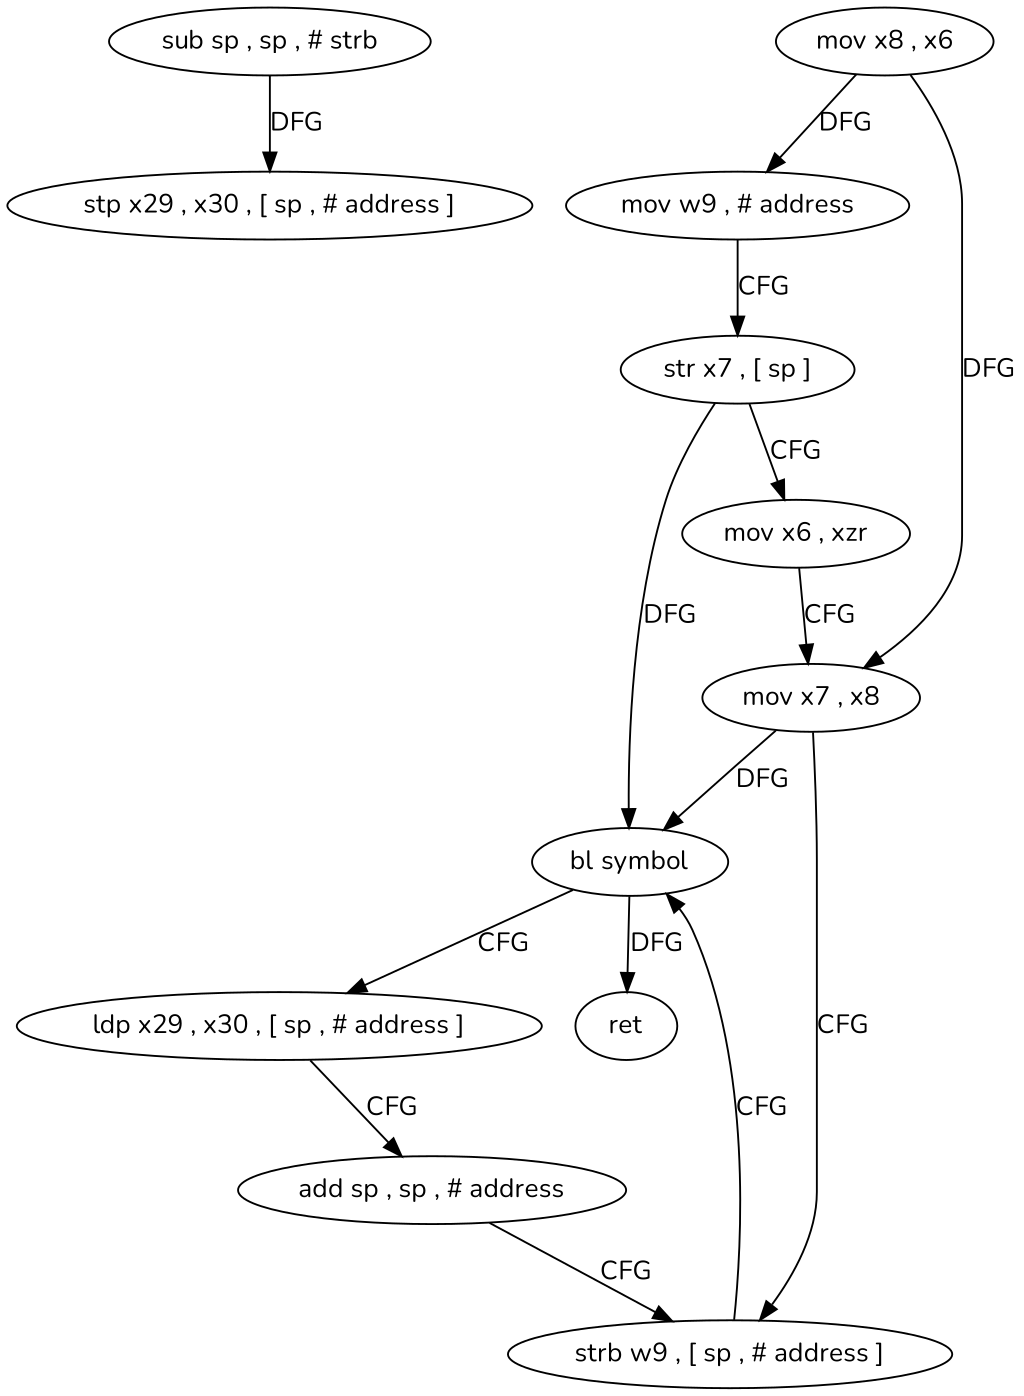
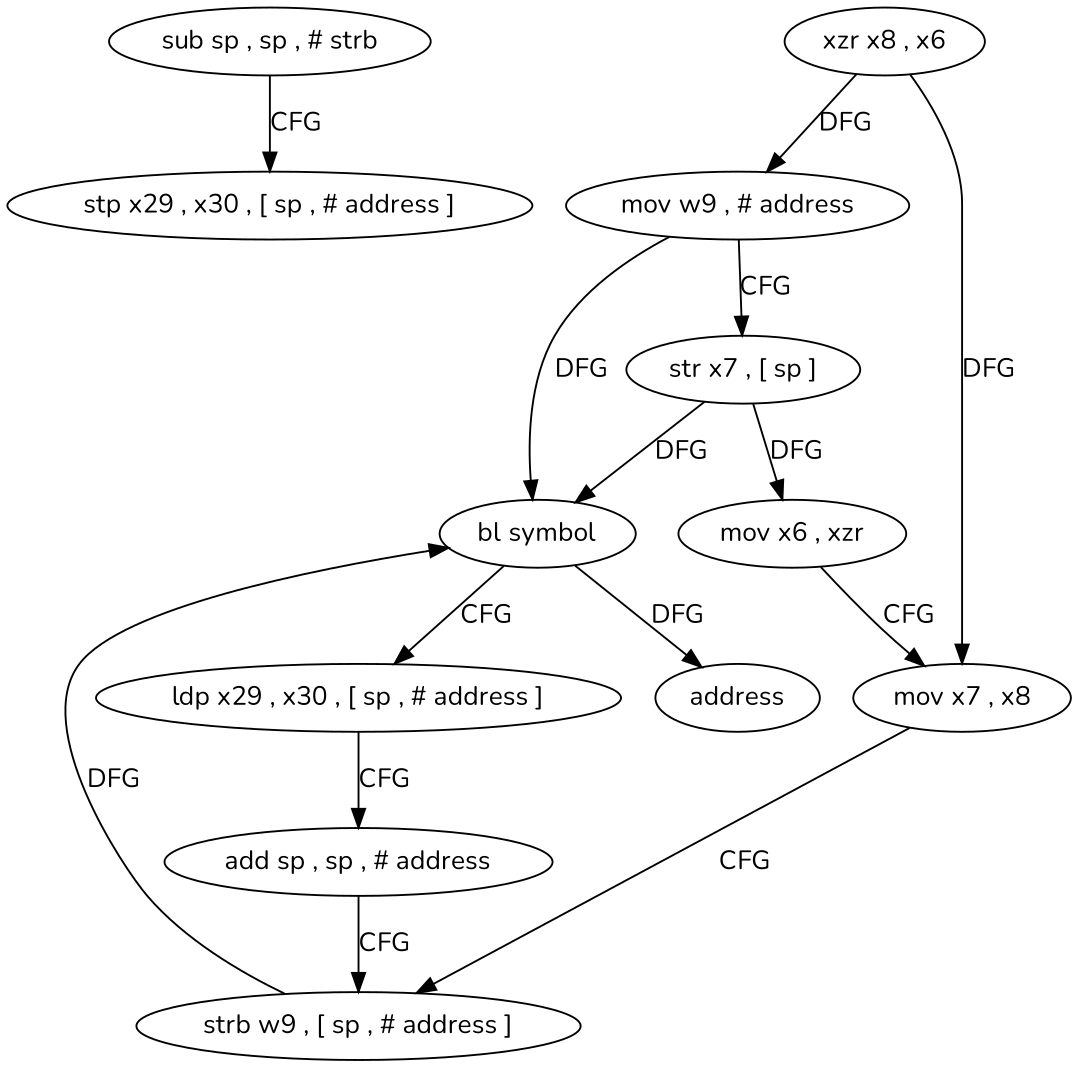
(885, 41) -> (885, 41)
(297, 124) -> (296, 124)
(796, 452) -> (797, 452)
(727, 774) -> (556, 334)
(626, 1026) -> (738, 698)
(762, 1108) -> (114, 780)
